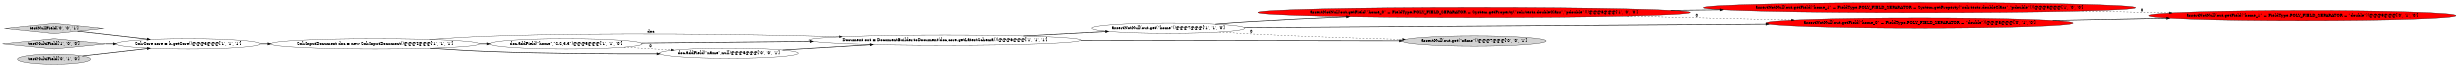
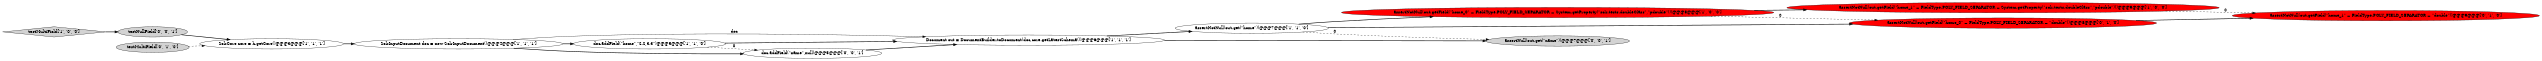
(54, 28) -> (153, 32)
(109, 44) -> (110, 32)
(115, 52) -> (195, 46)
